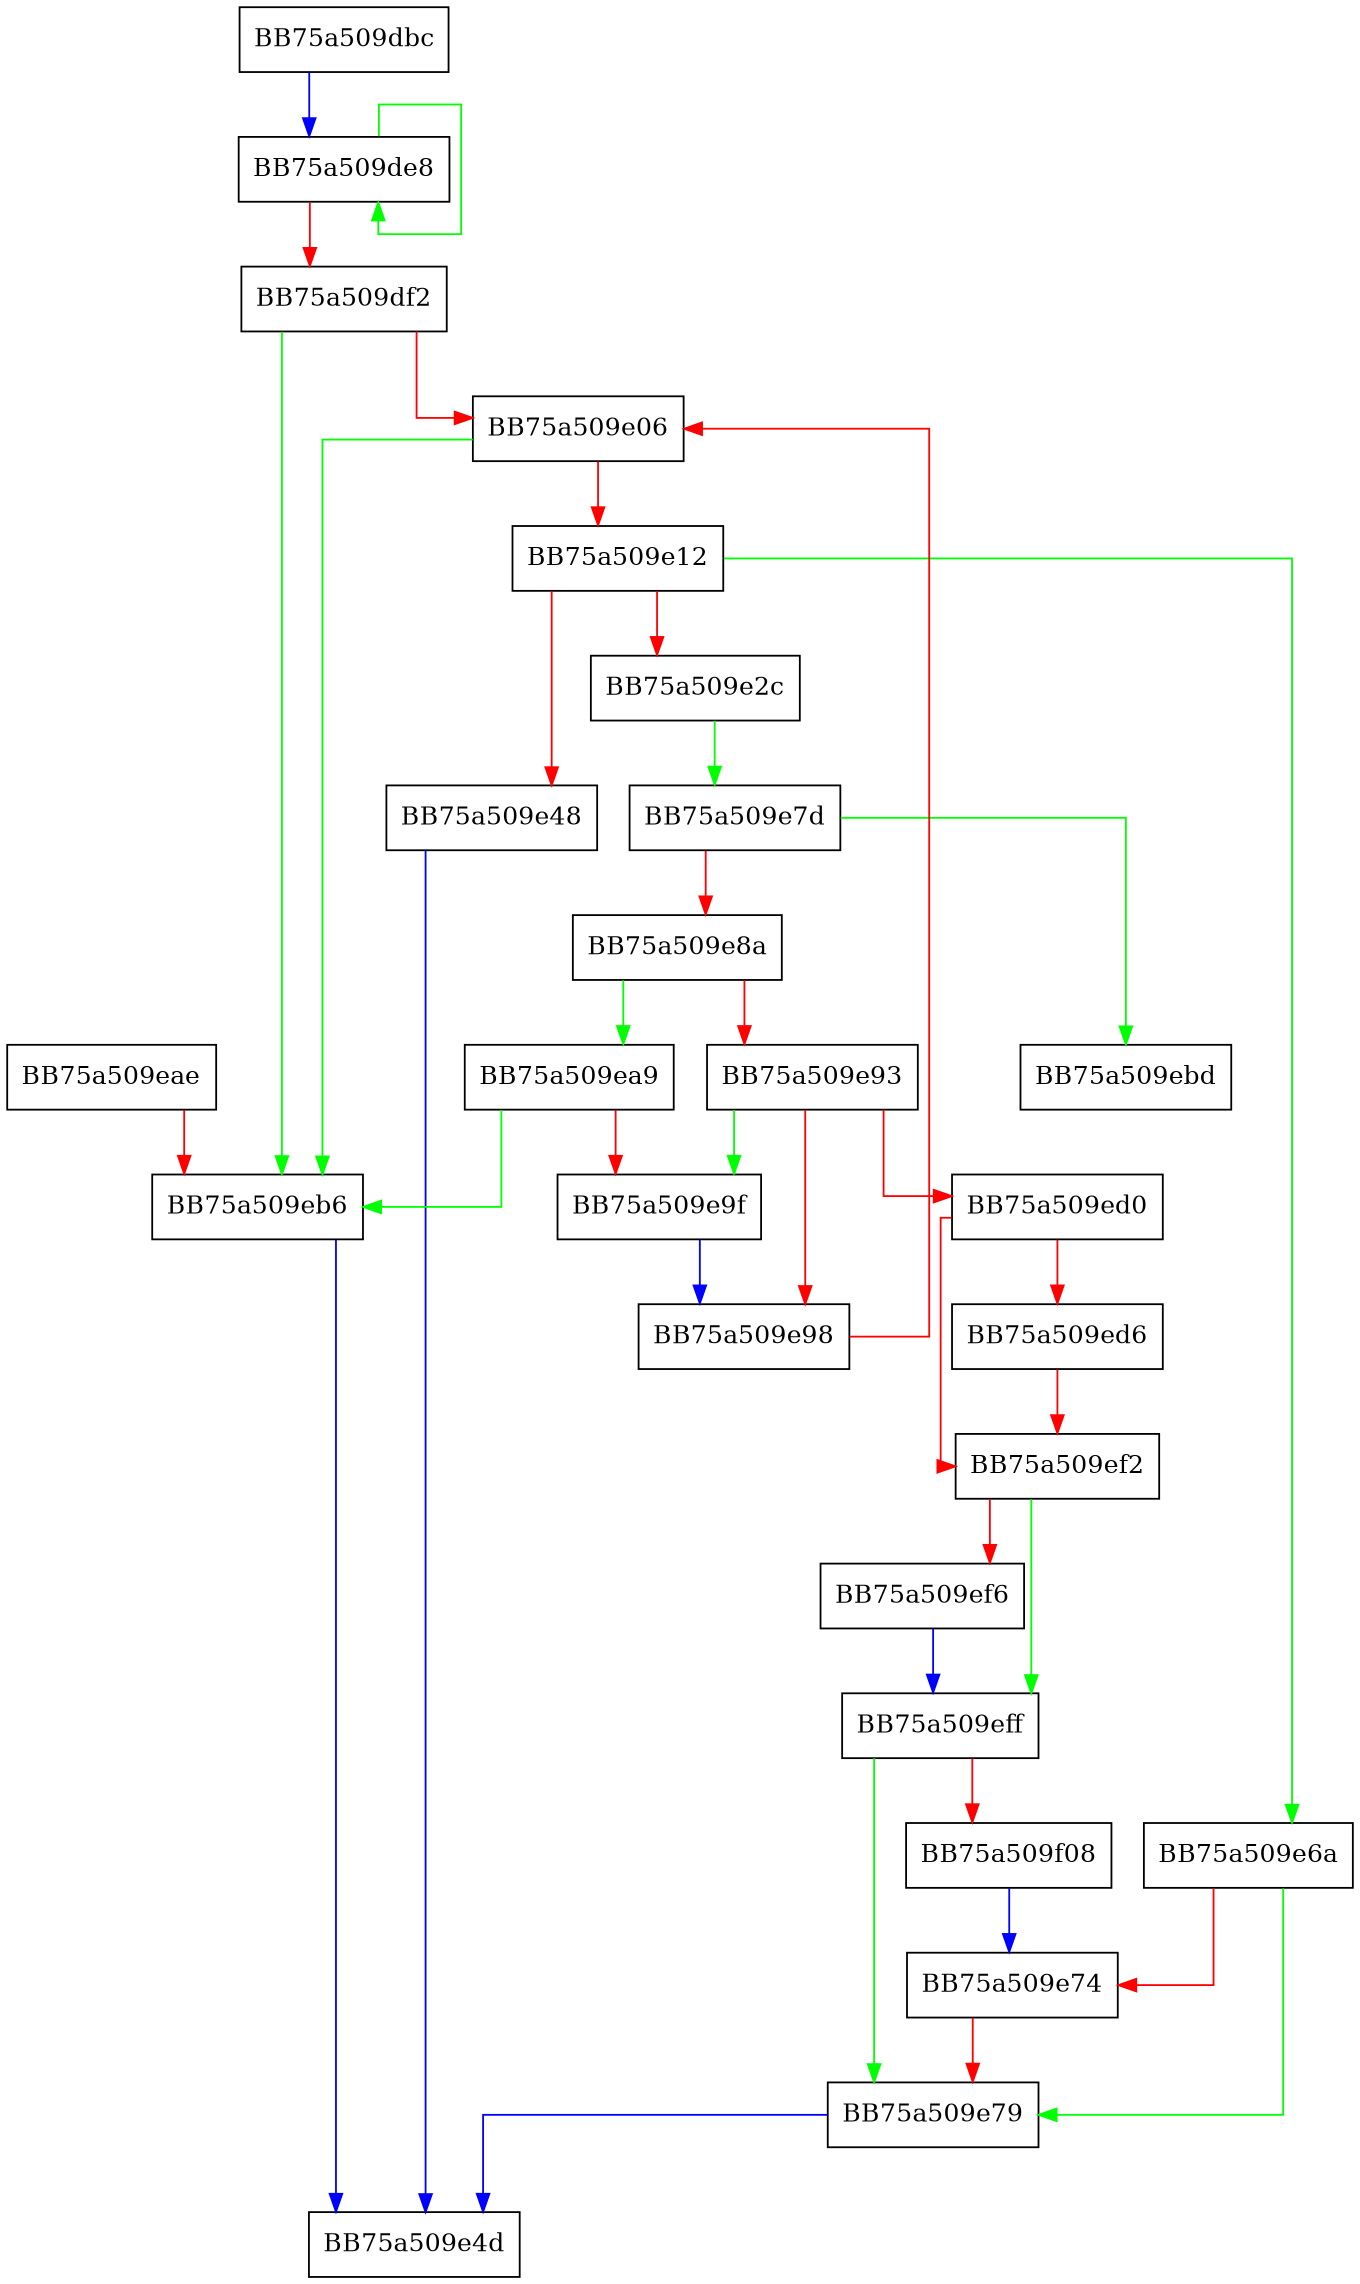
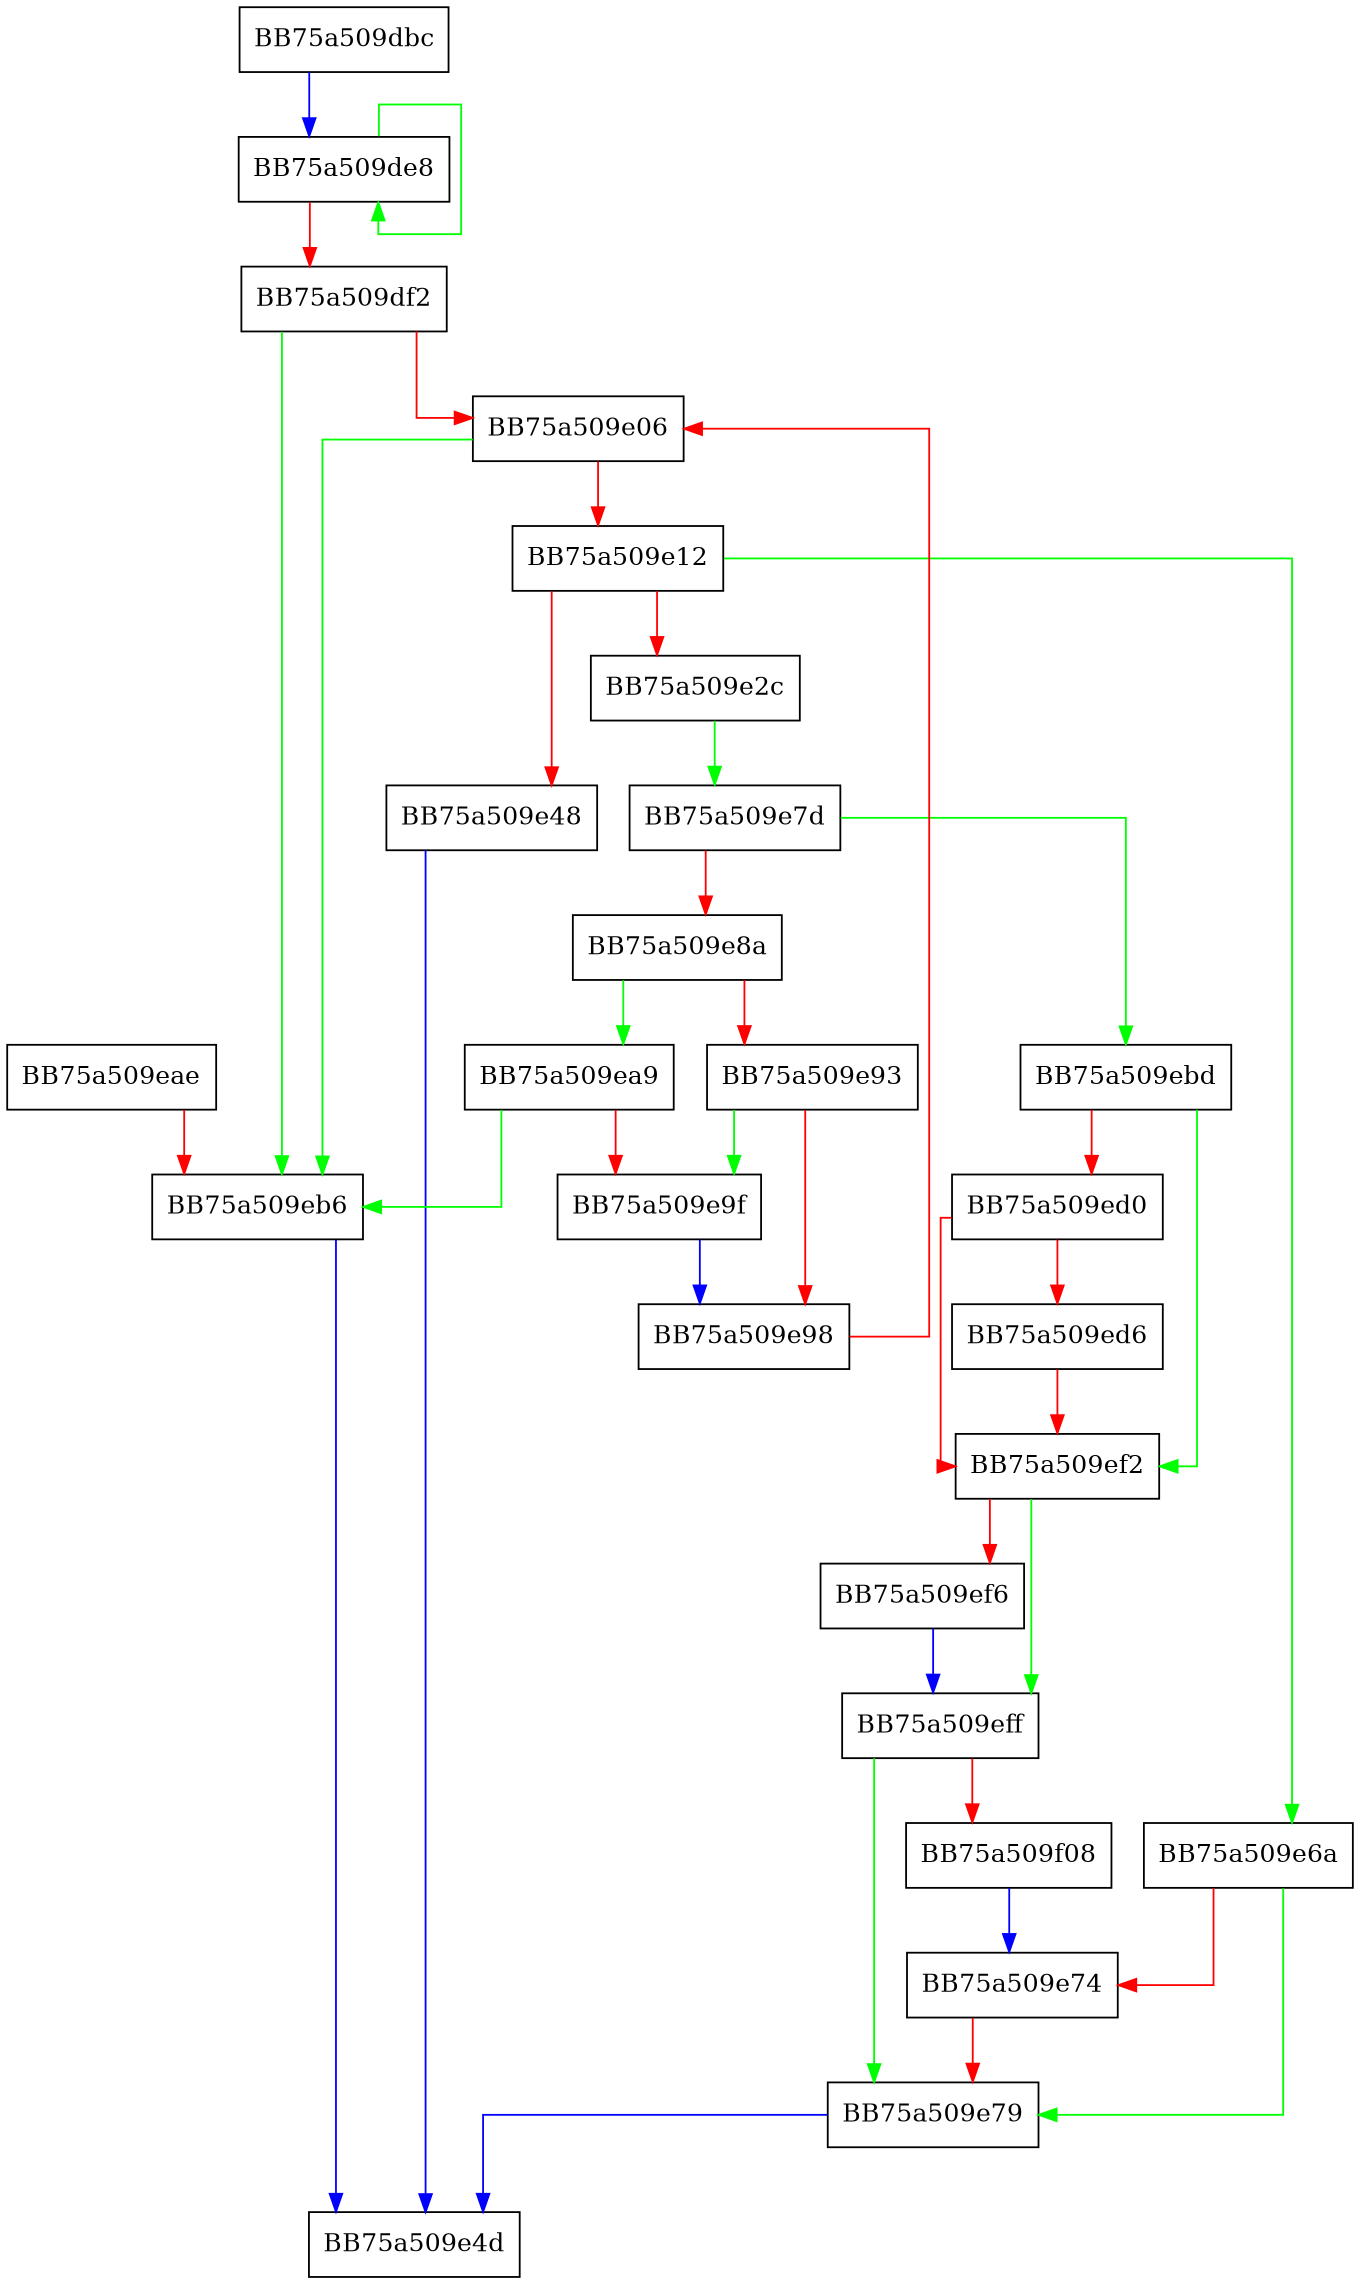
(884, 1178) -> (1092, 1133)
none -> (1197, 1298)
